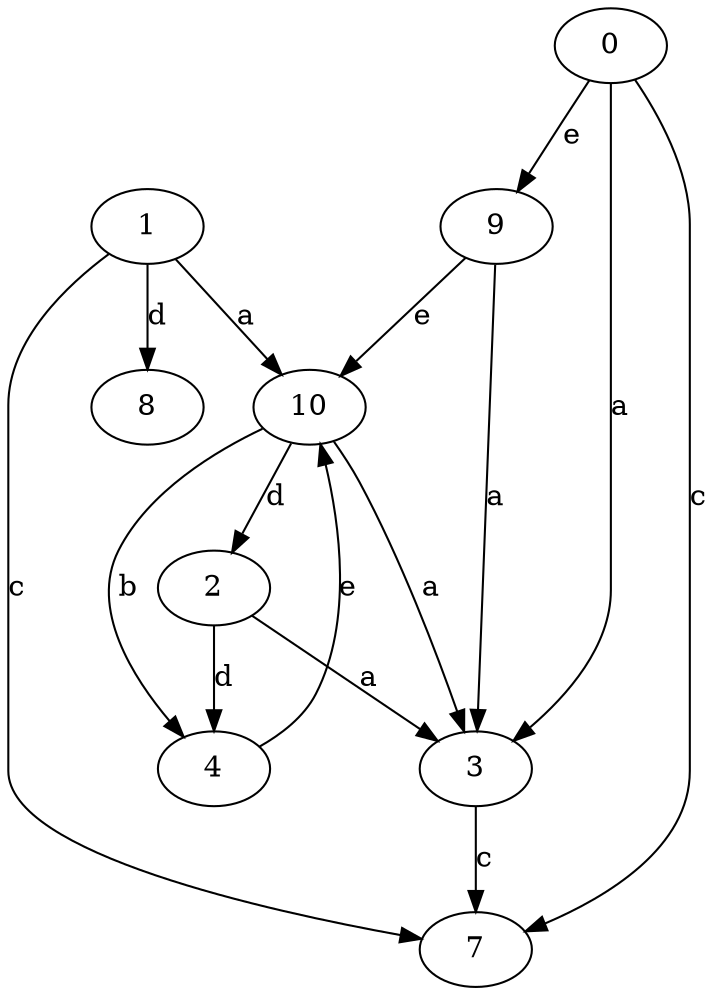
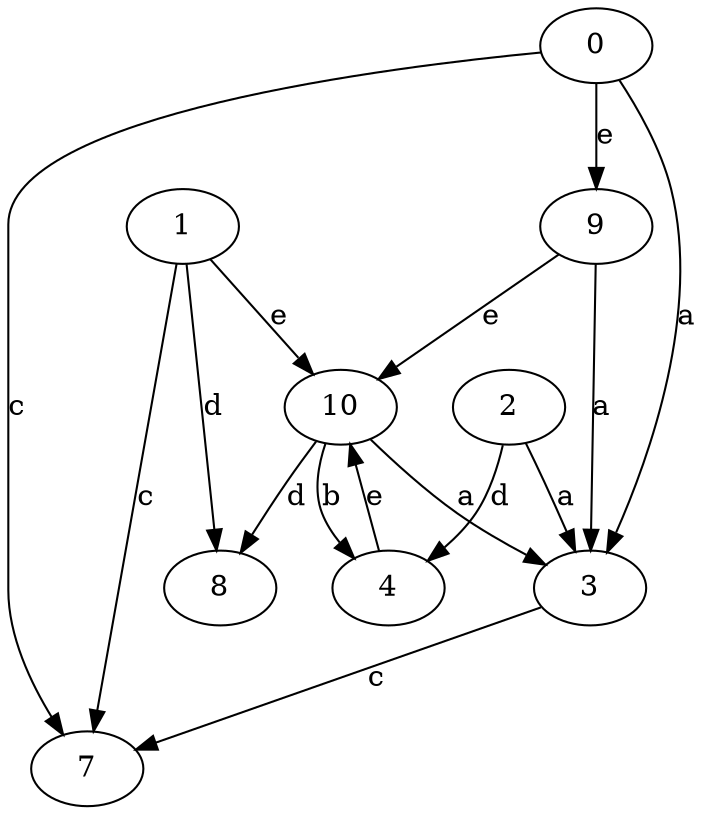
(246, 317) -> (279, 317)
(267, 488) -> (283, 487)
